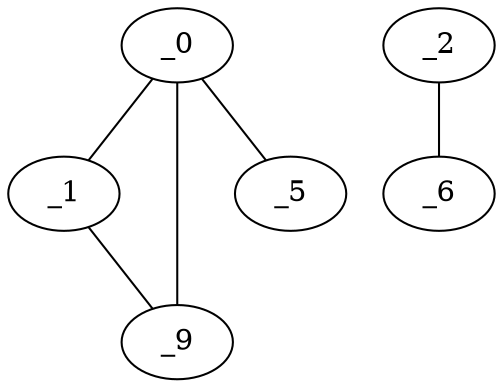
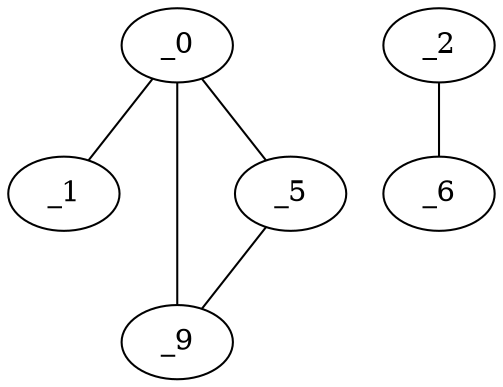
(121, 268) -> (234, 268)
